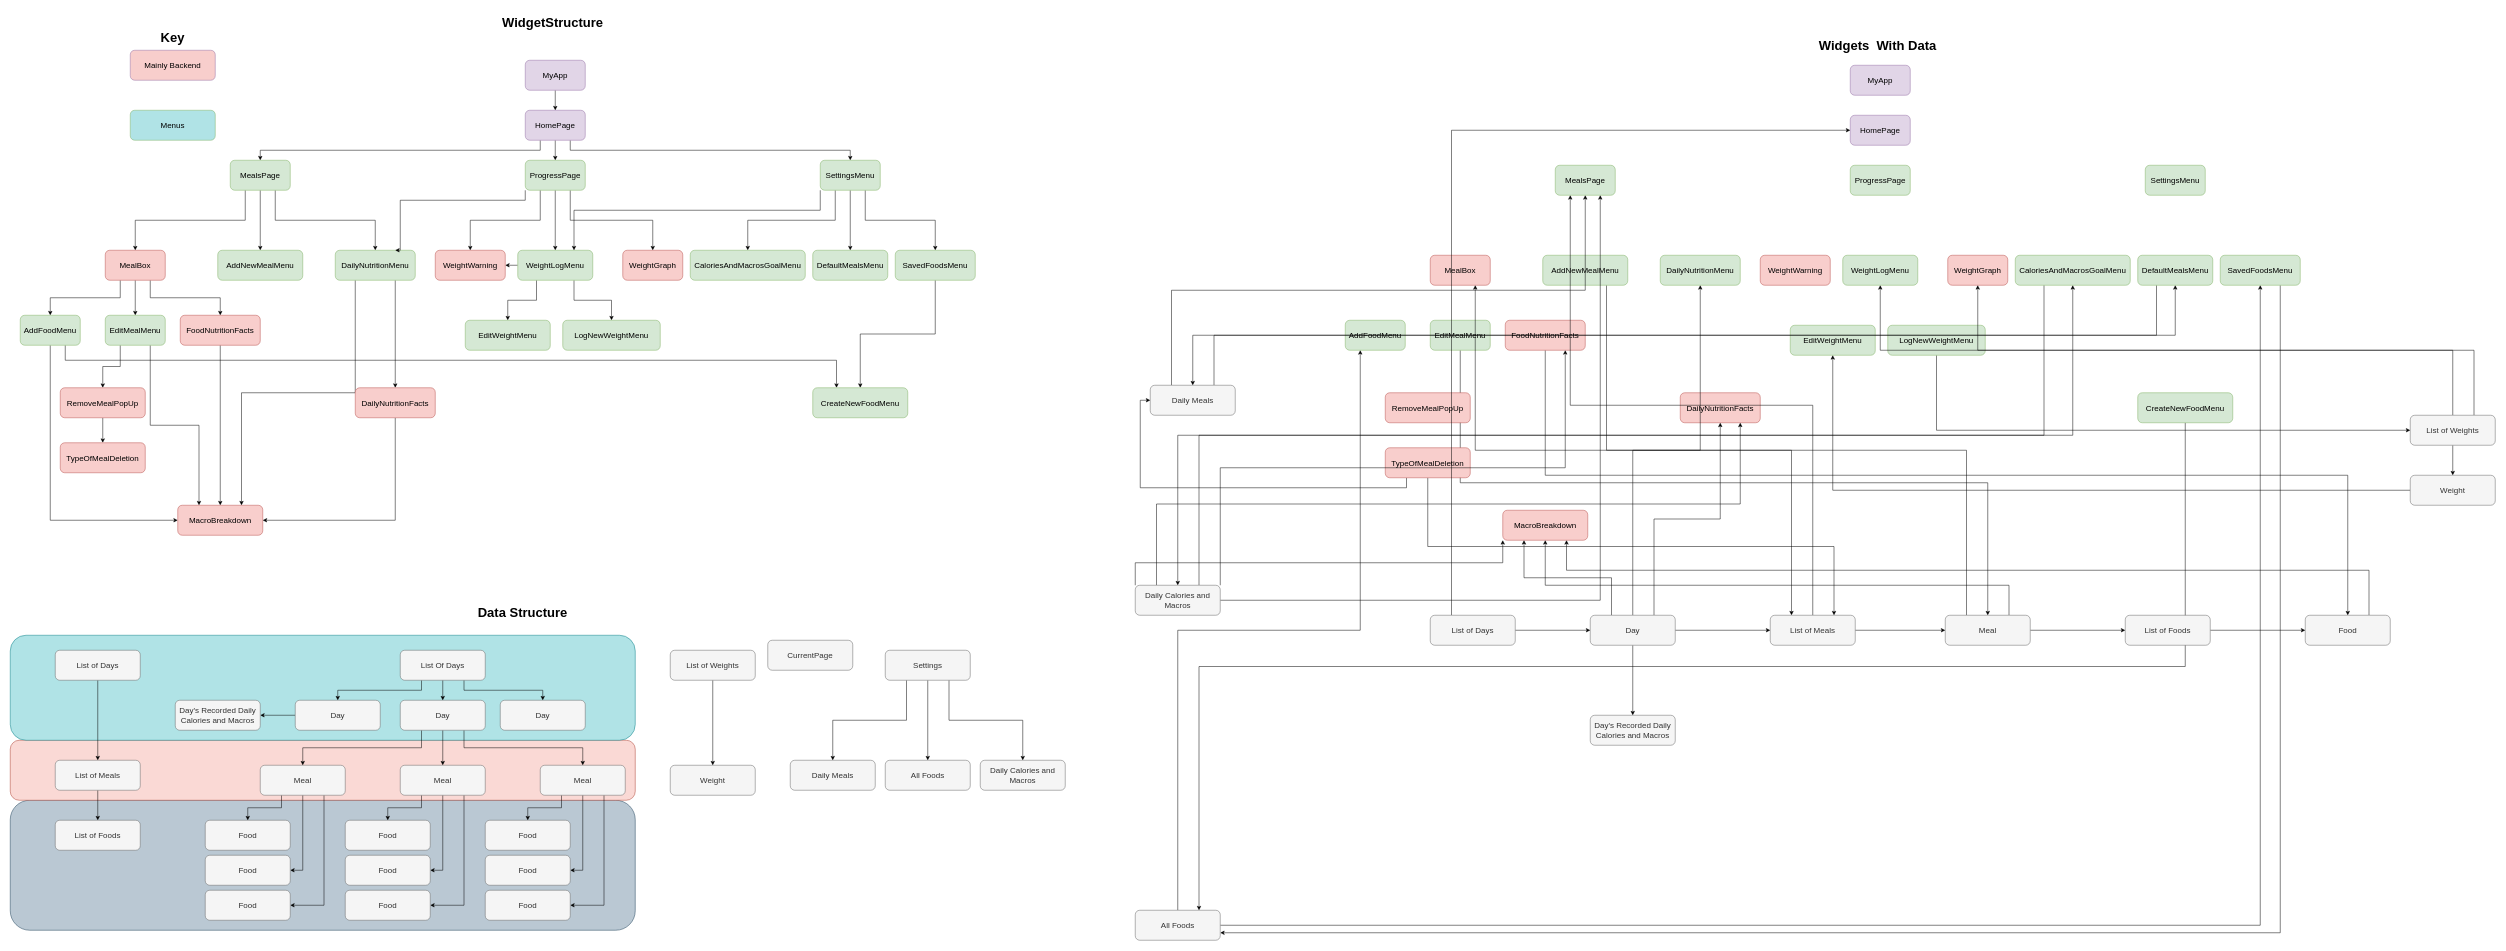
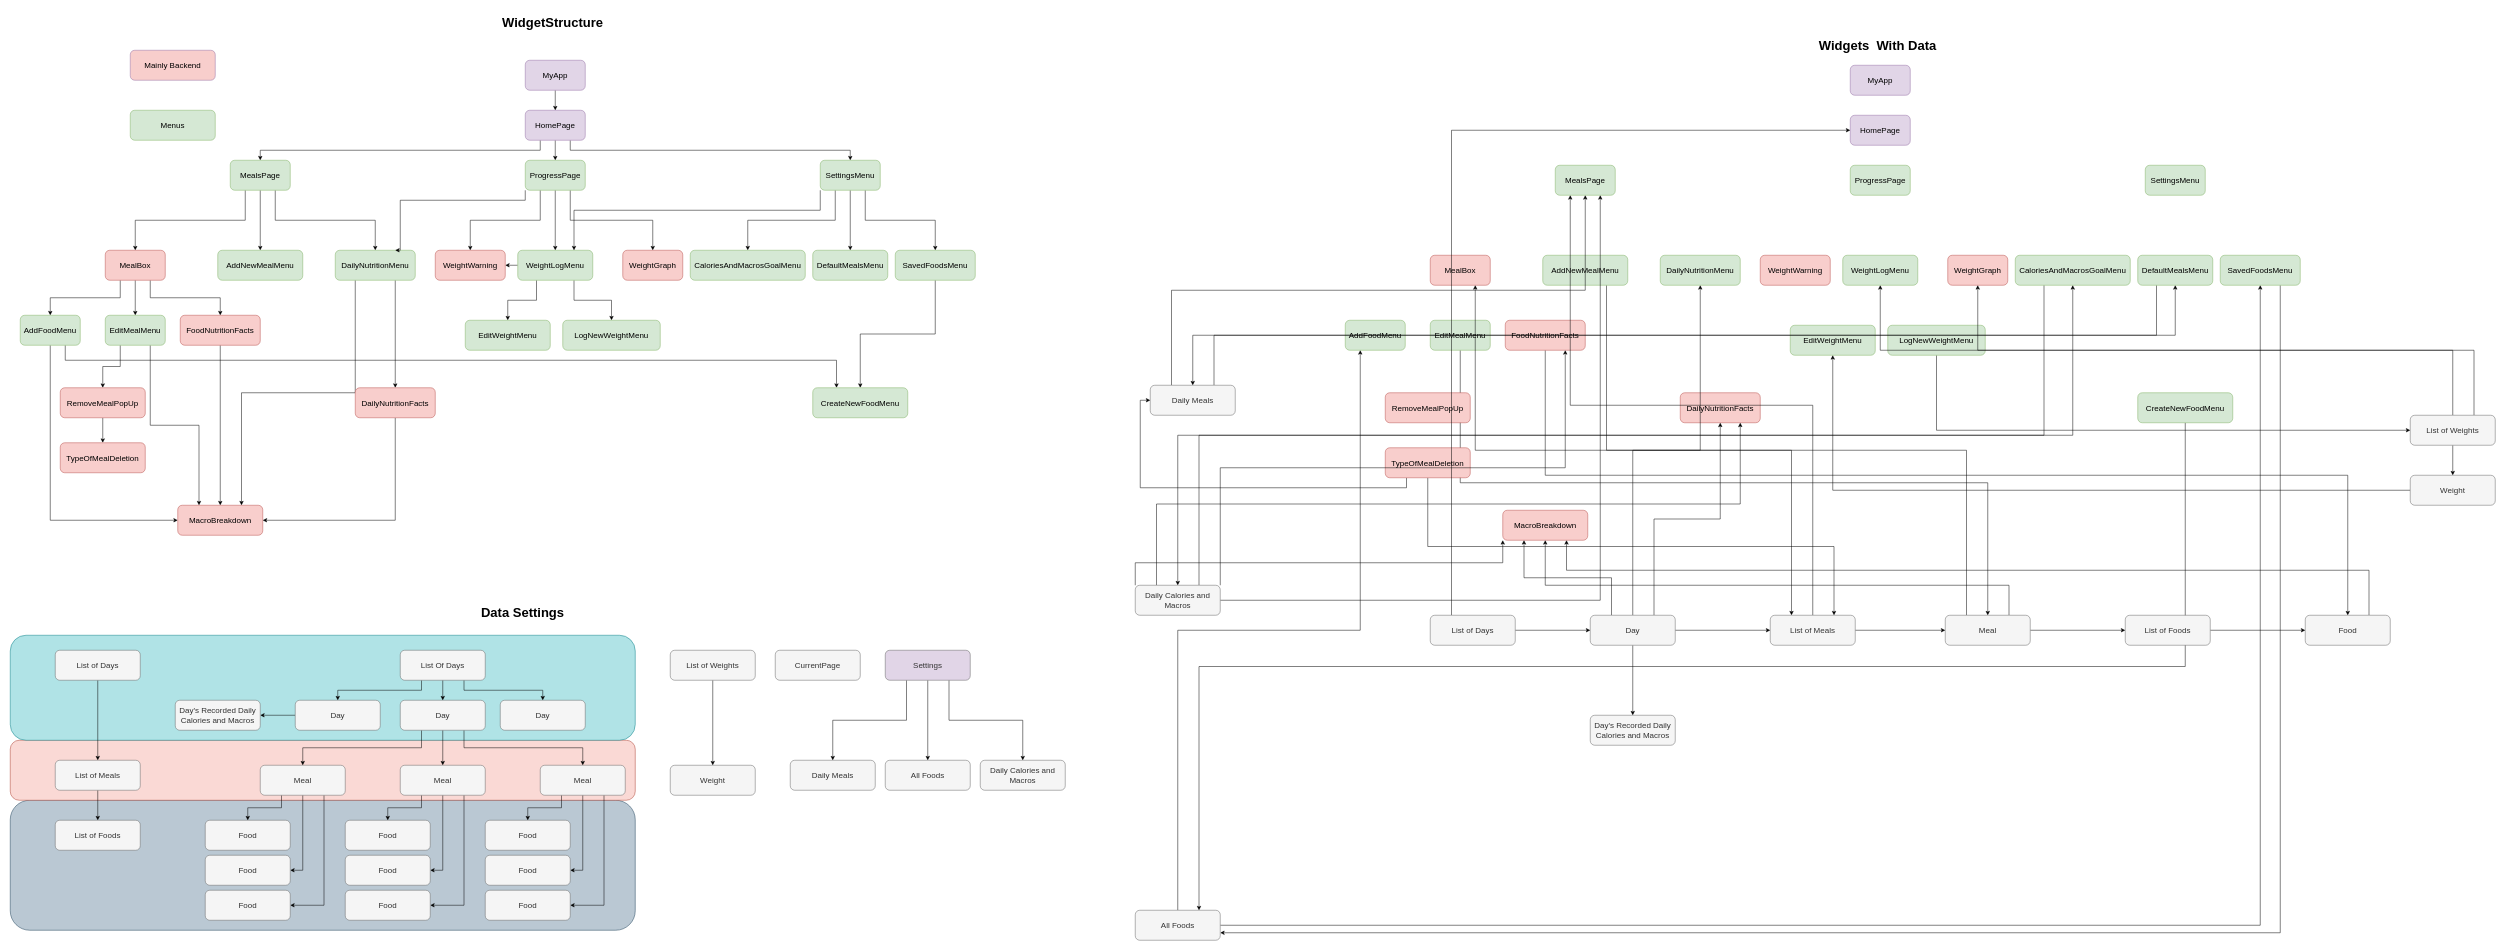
(173, 38) -> none
(173, 125) -> (173, 125)
(523, 613) -> (523, 613)
(810, 655) -> (818, 665)
(928, 665) -> (928, 665)
